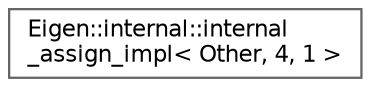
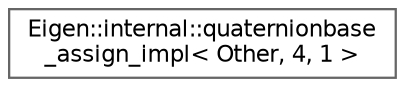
(185, 43) -> (202, 43)
